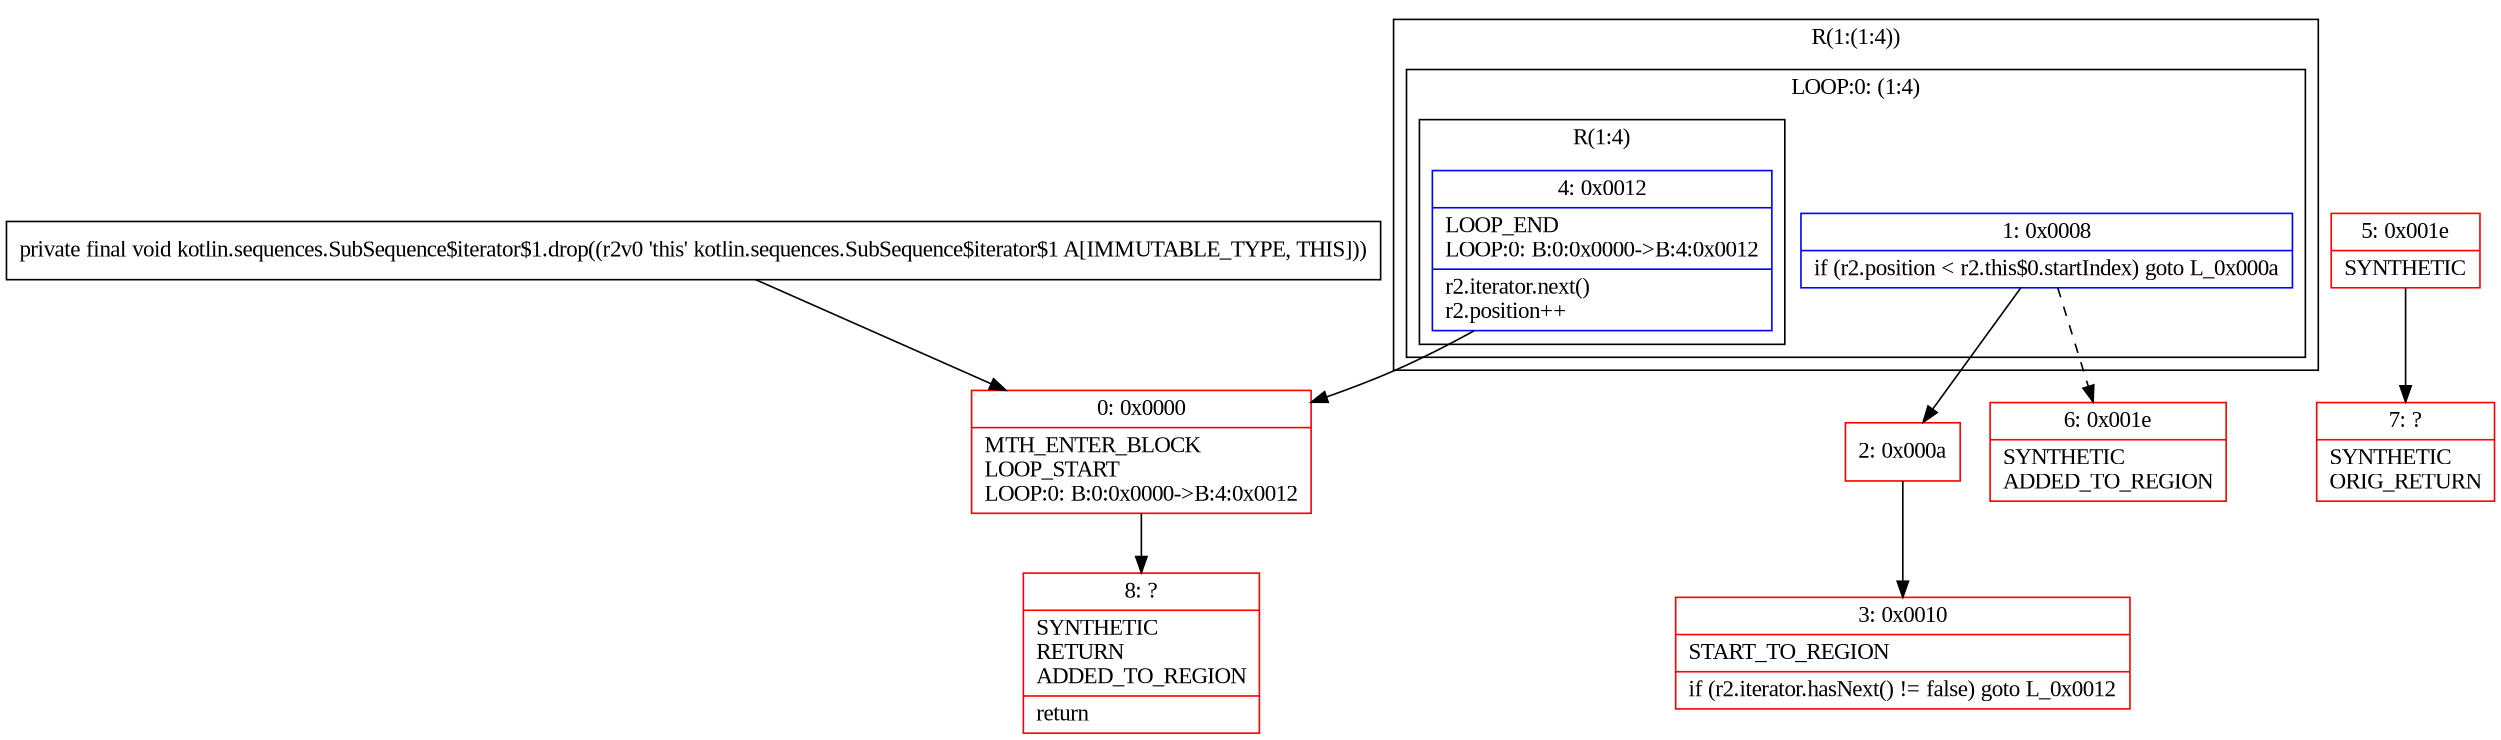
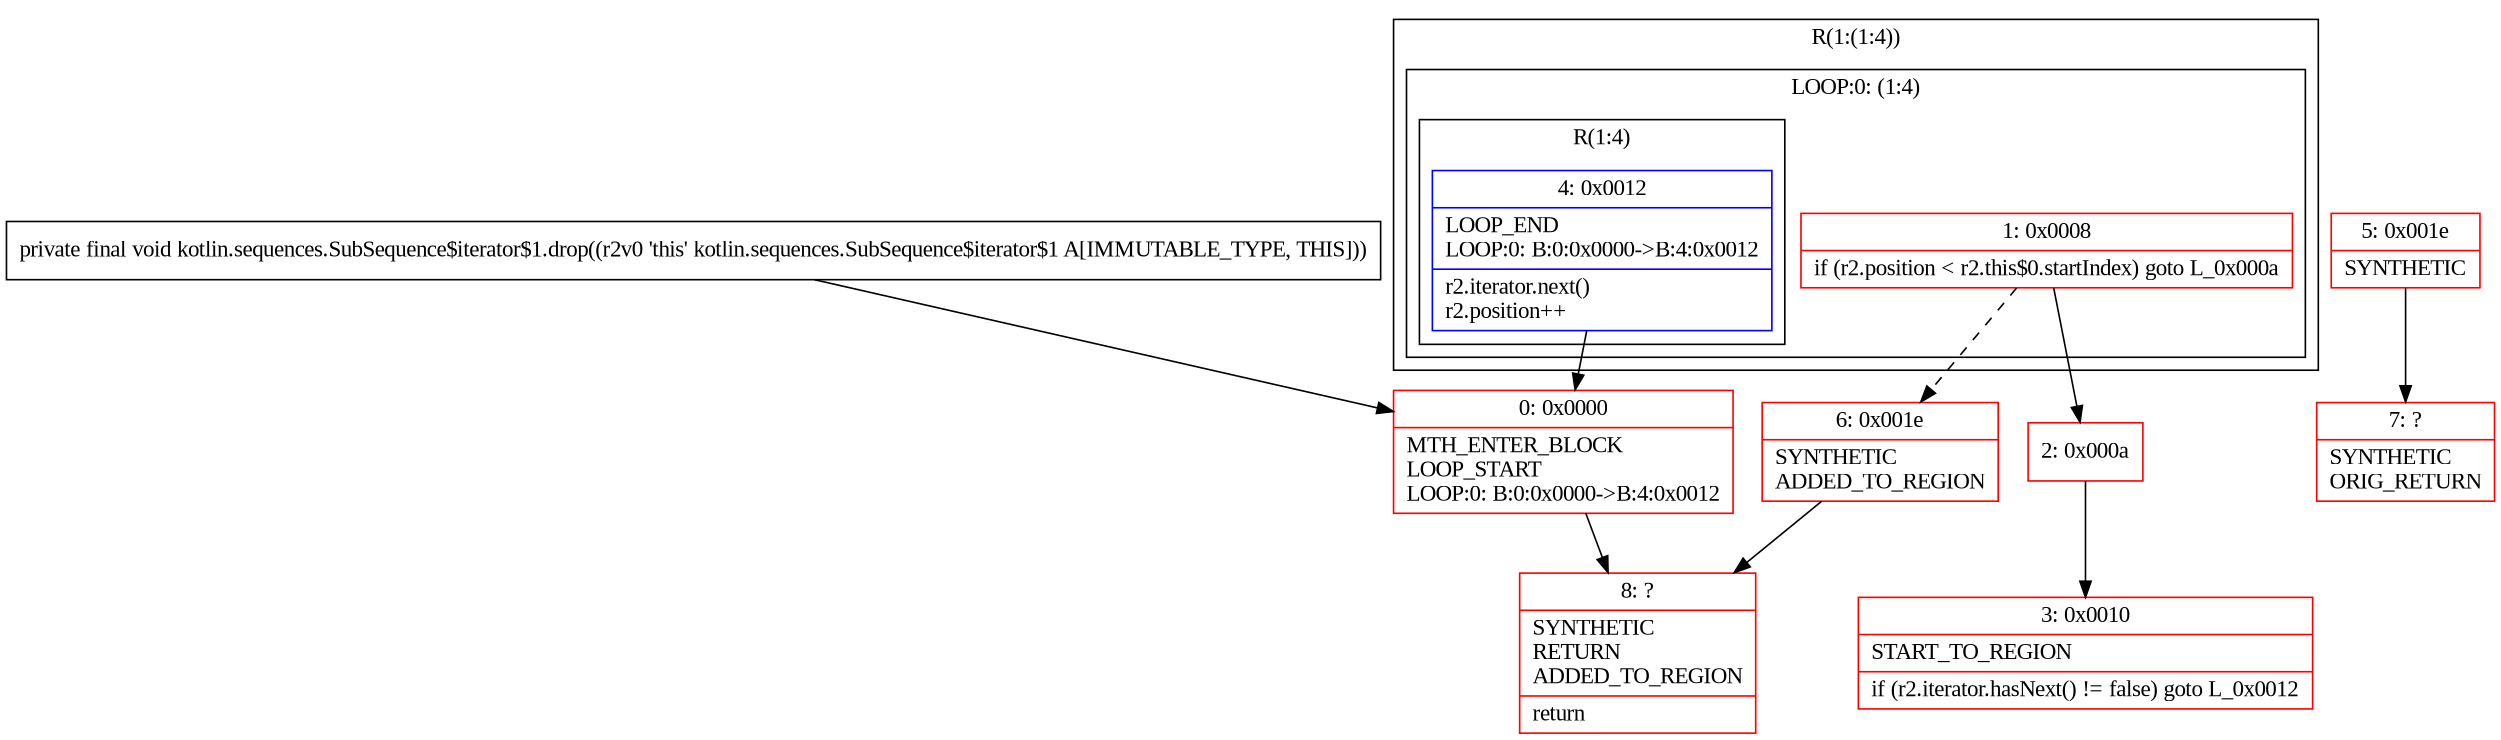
(2047, 251) -> (2047, 251)
none -> (1784, 532)
